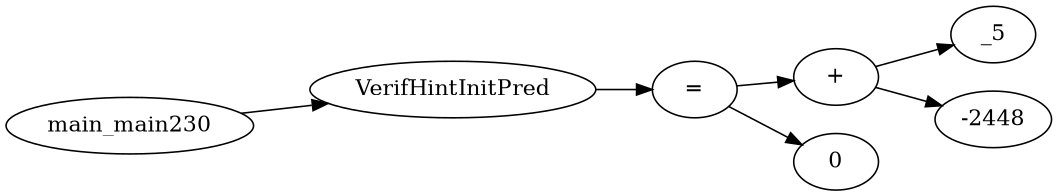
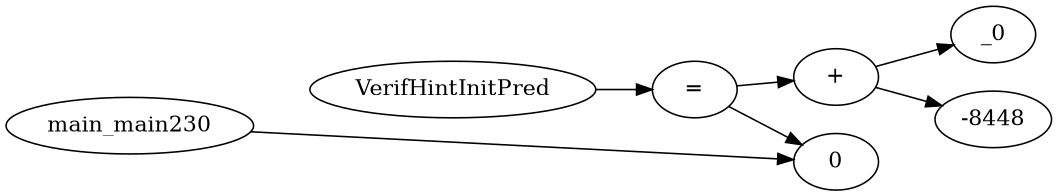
(993, 35) -> (993, 35)
(276, 109) -> (514, 145)
(993, 119) -> (993, 119)
